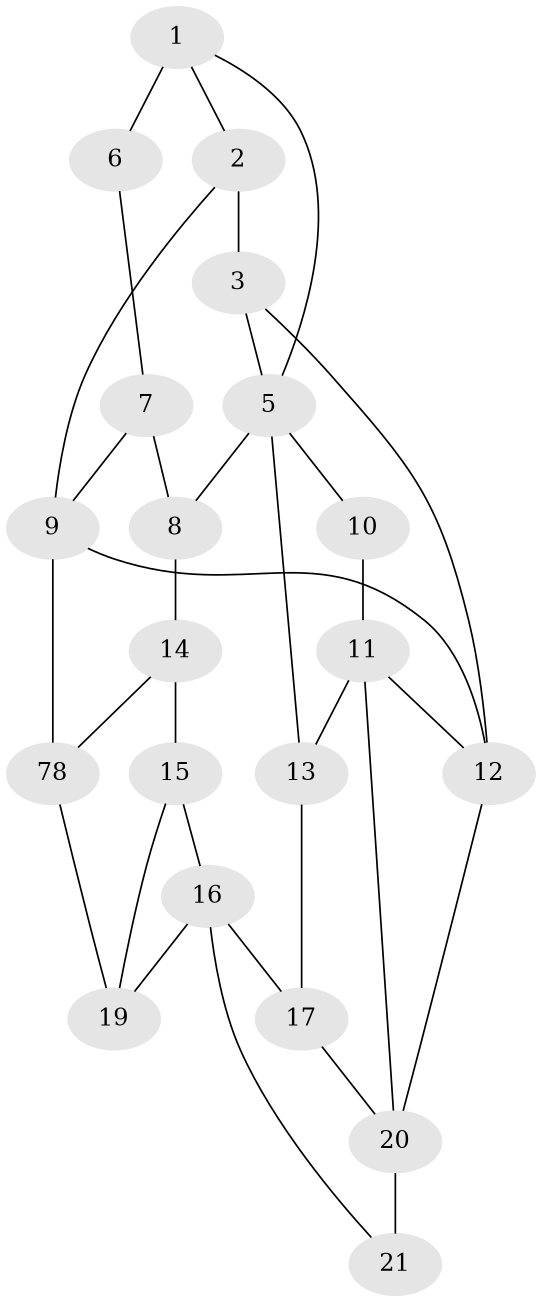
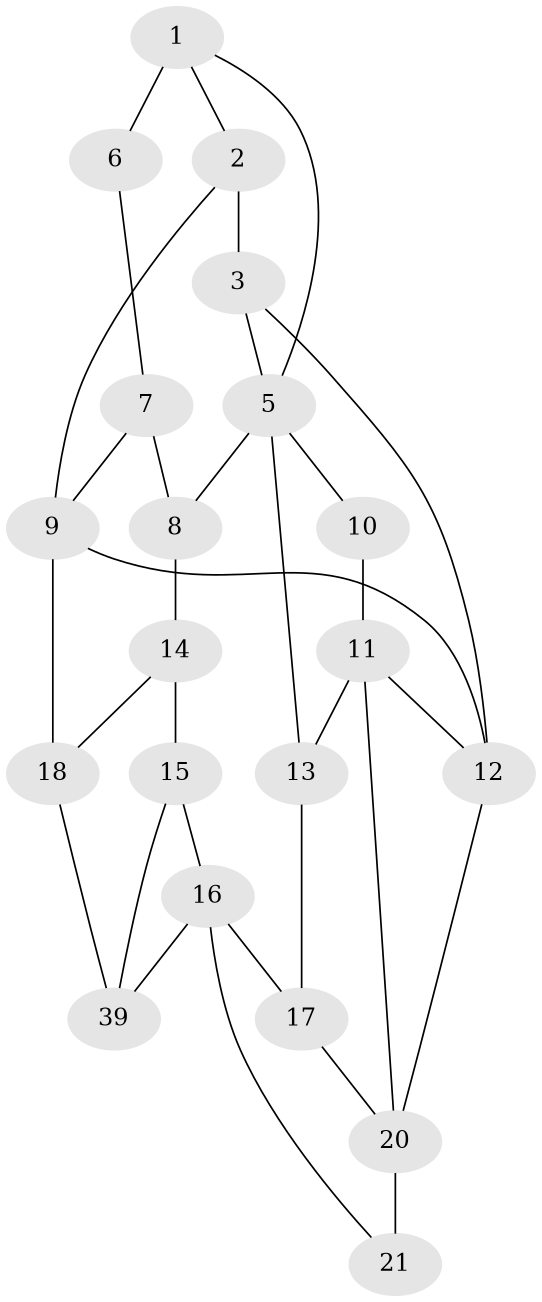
(53, 774) -> (53, 774)
(114, 1019) -> (114, 1019)
